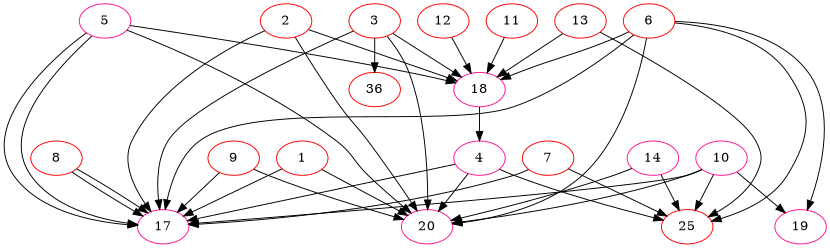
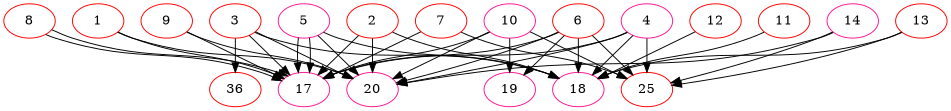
(480, 119) -> (617, 51)
